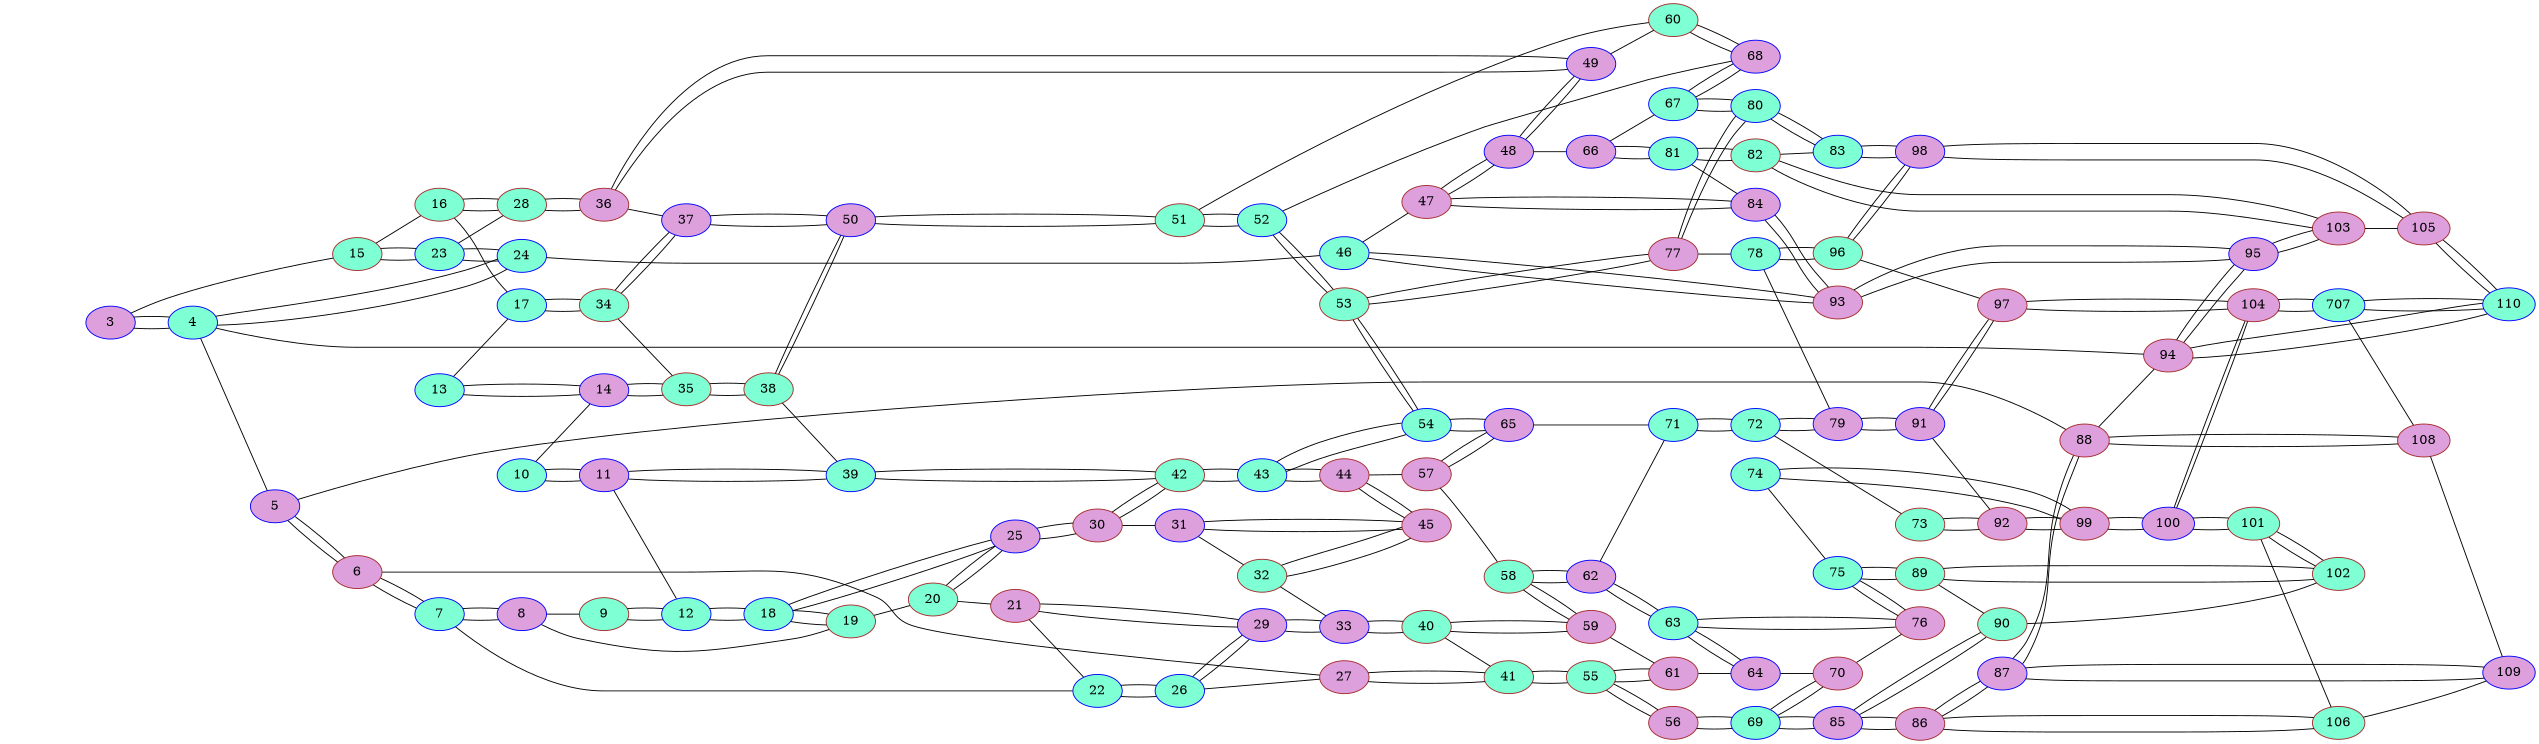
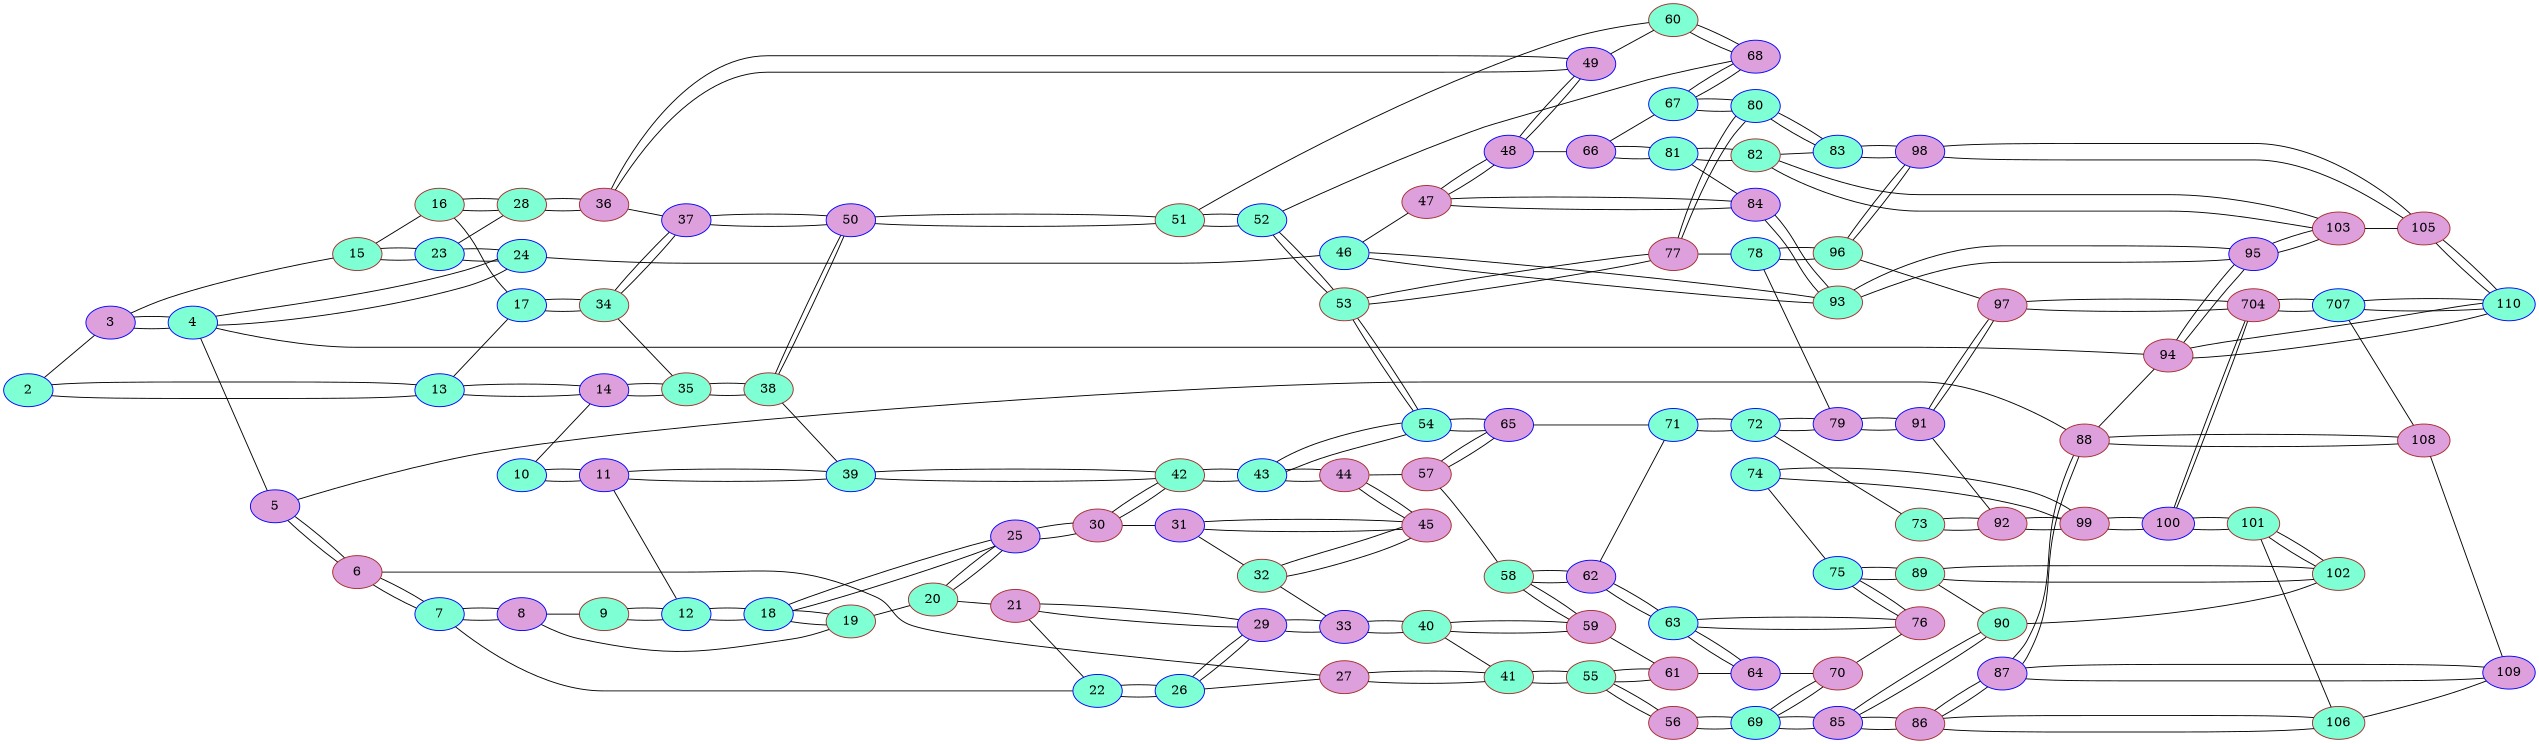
(1838, 302) -> (1838, 302)
(2253, 305) -> (2253, 305)
none -> (28, 390)
